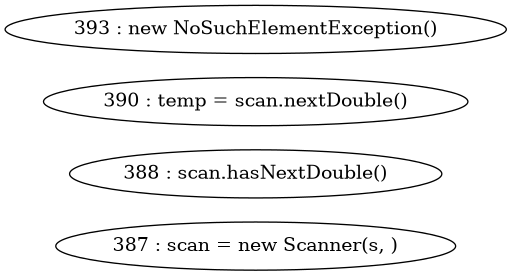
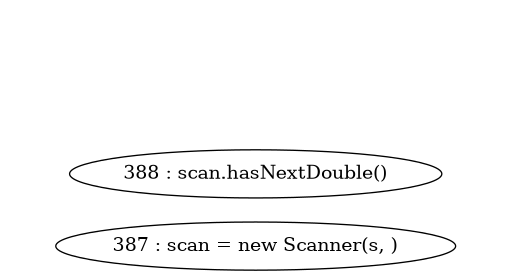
(256, 29) -> none
(256, 102) -> none
